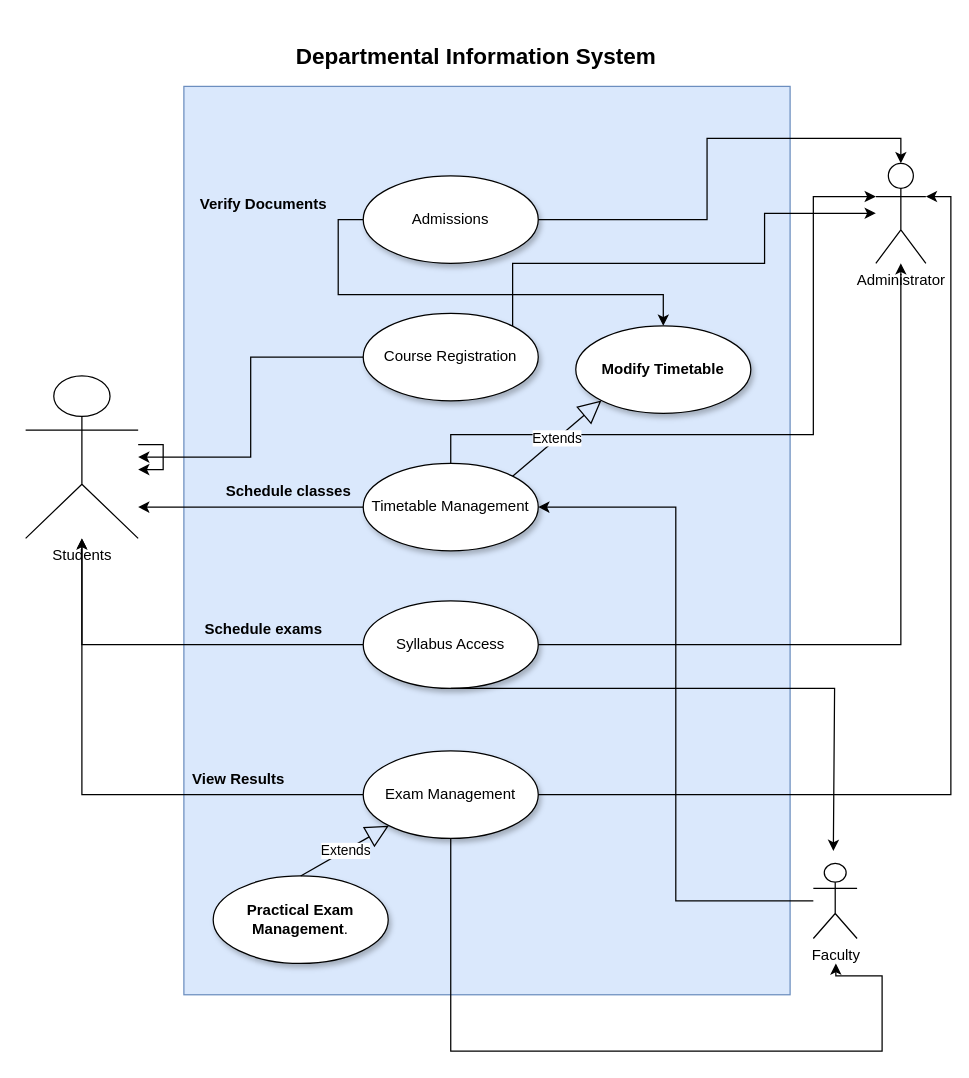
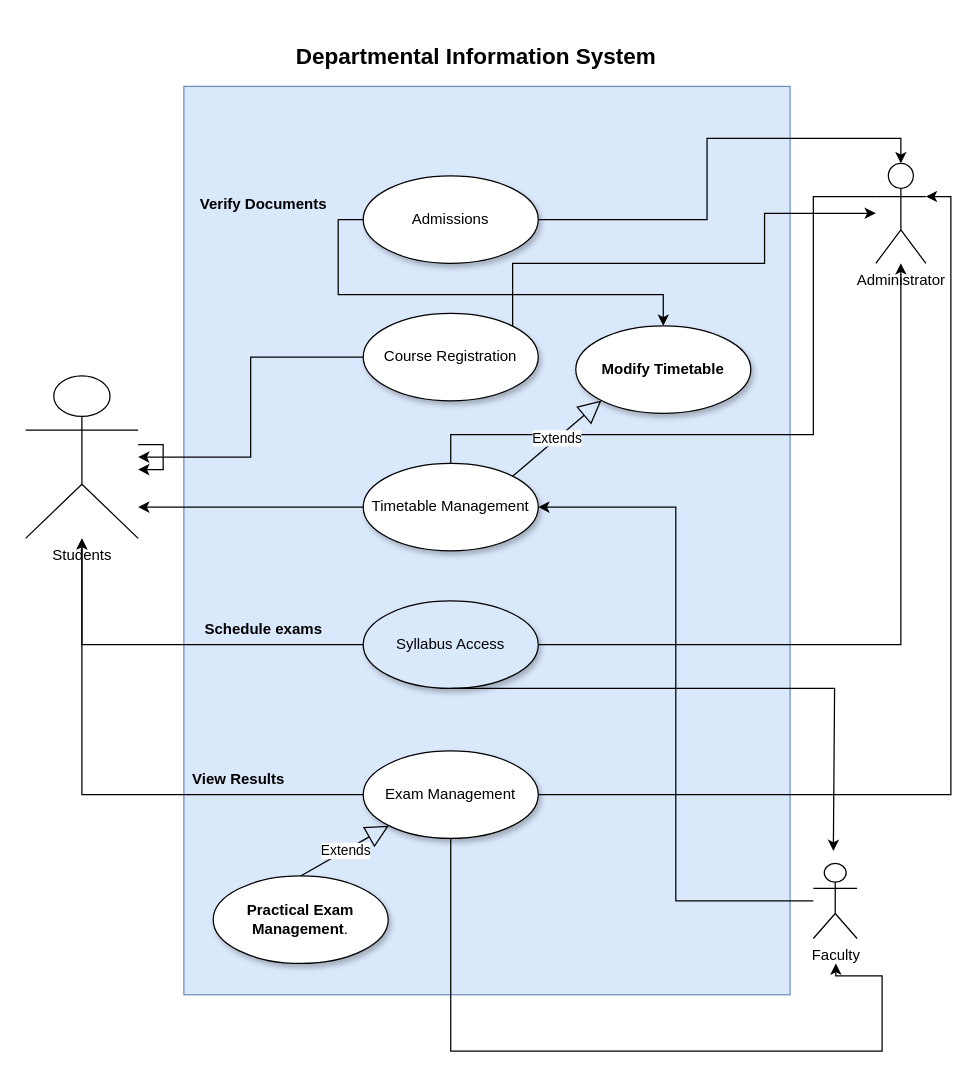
(866, 196) -> (869, 196)
(288, 492) -> none
(451, 644) -> (451, 644)
